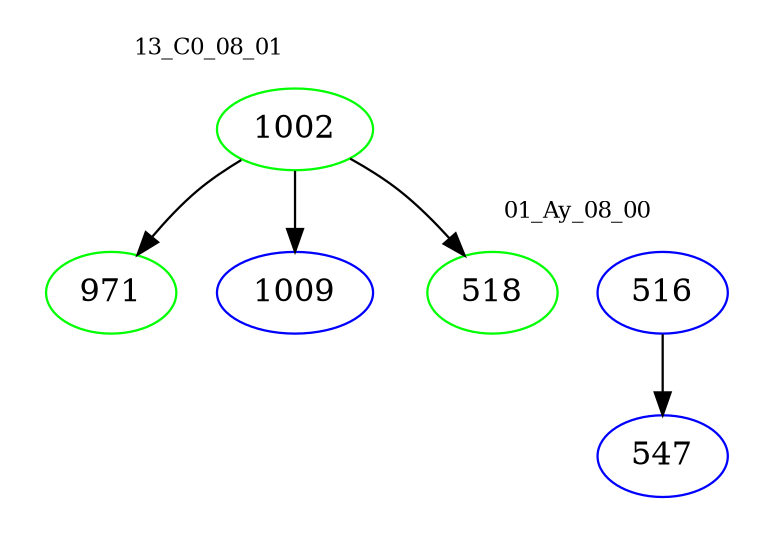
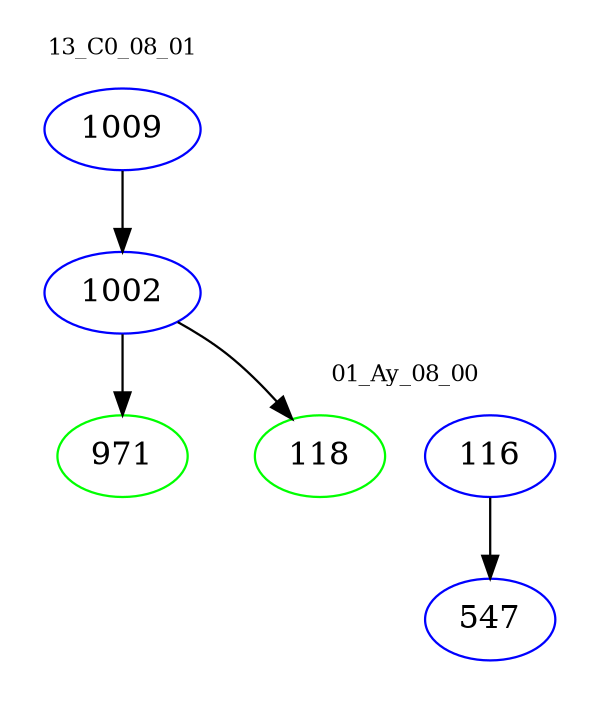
(295, 129) -> (123, 293)
(295, 200) -> (123, 200)
(492, 293) -> (320, 456)
(663, 293) -> (490, 456)
